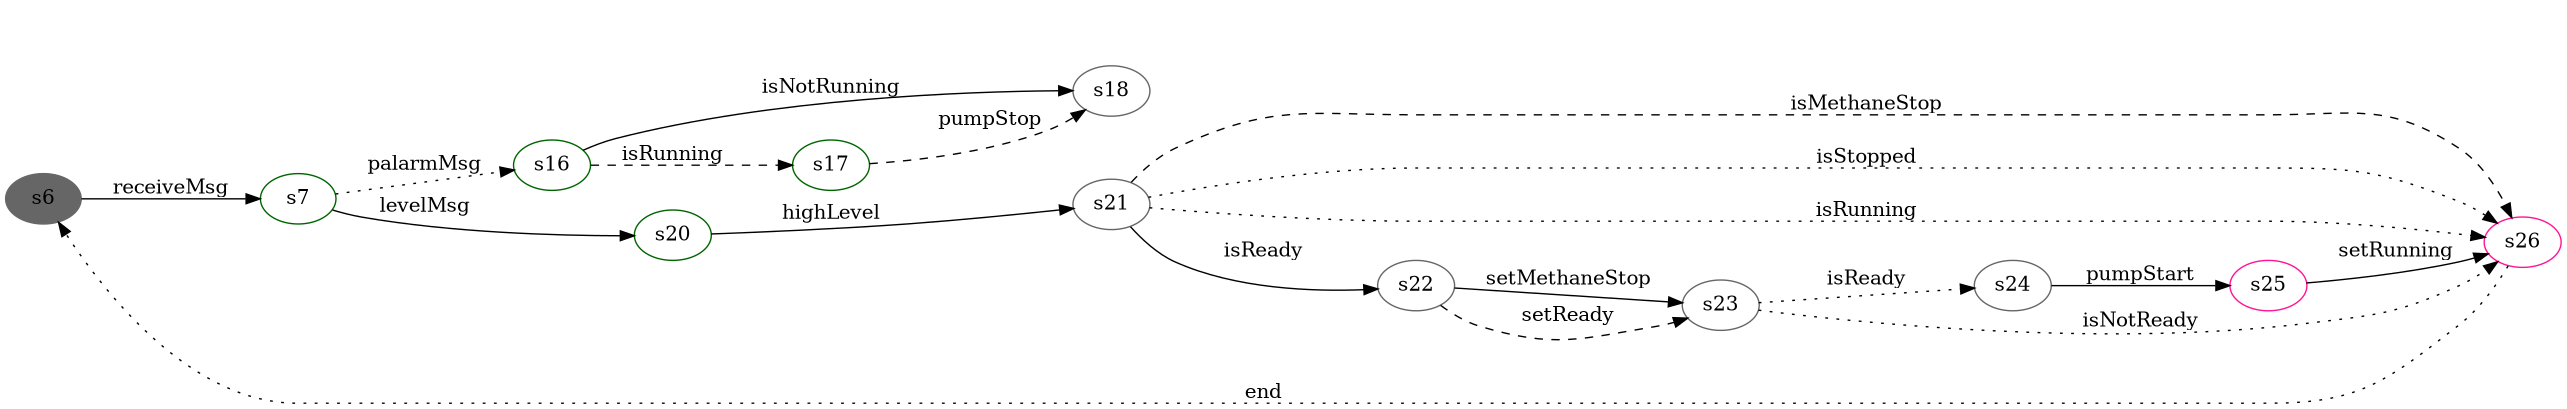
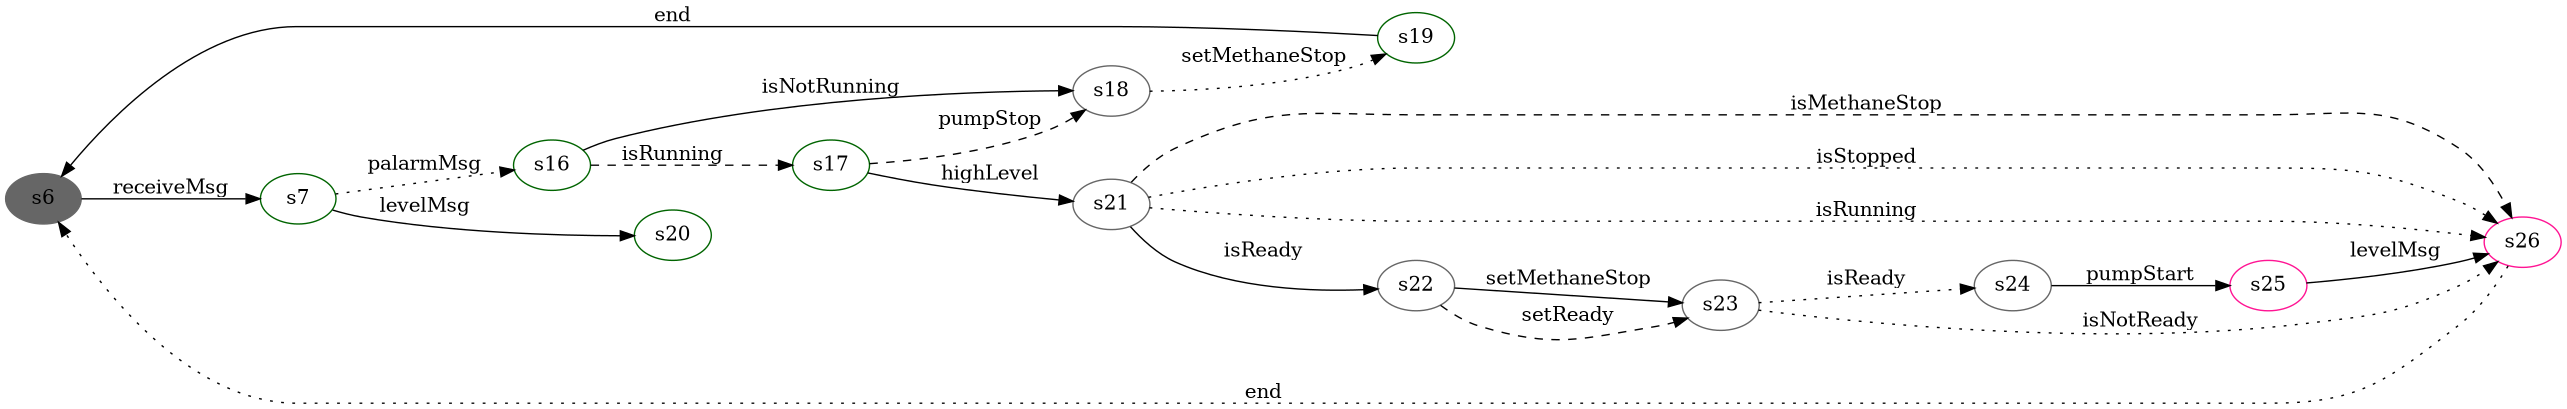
none -> (1416, 38)
(886, 225) -> (963, 189)
(2396, 251) -> (2396, 251)
